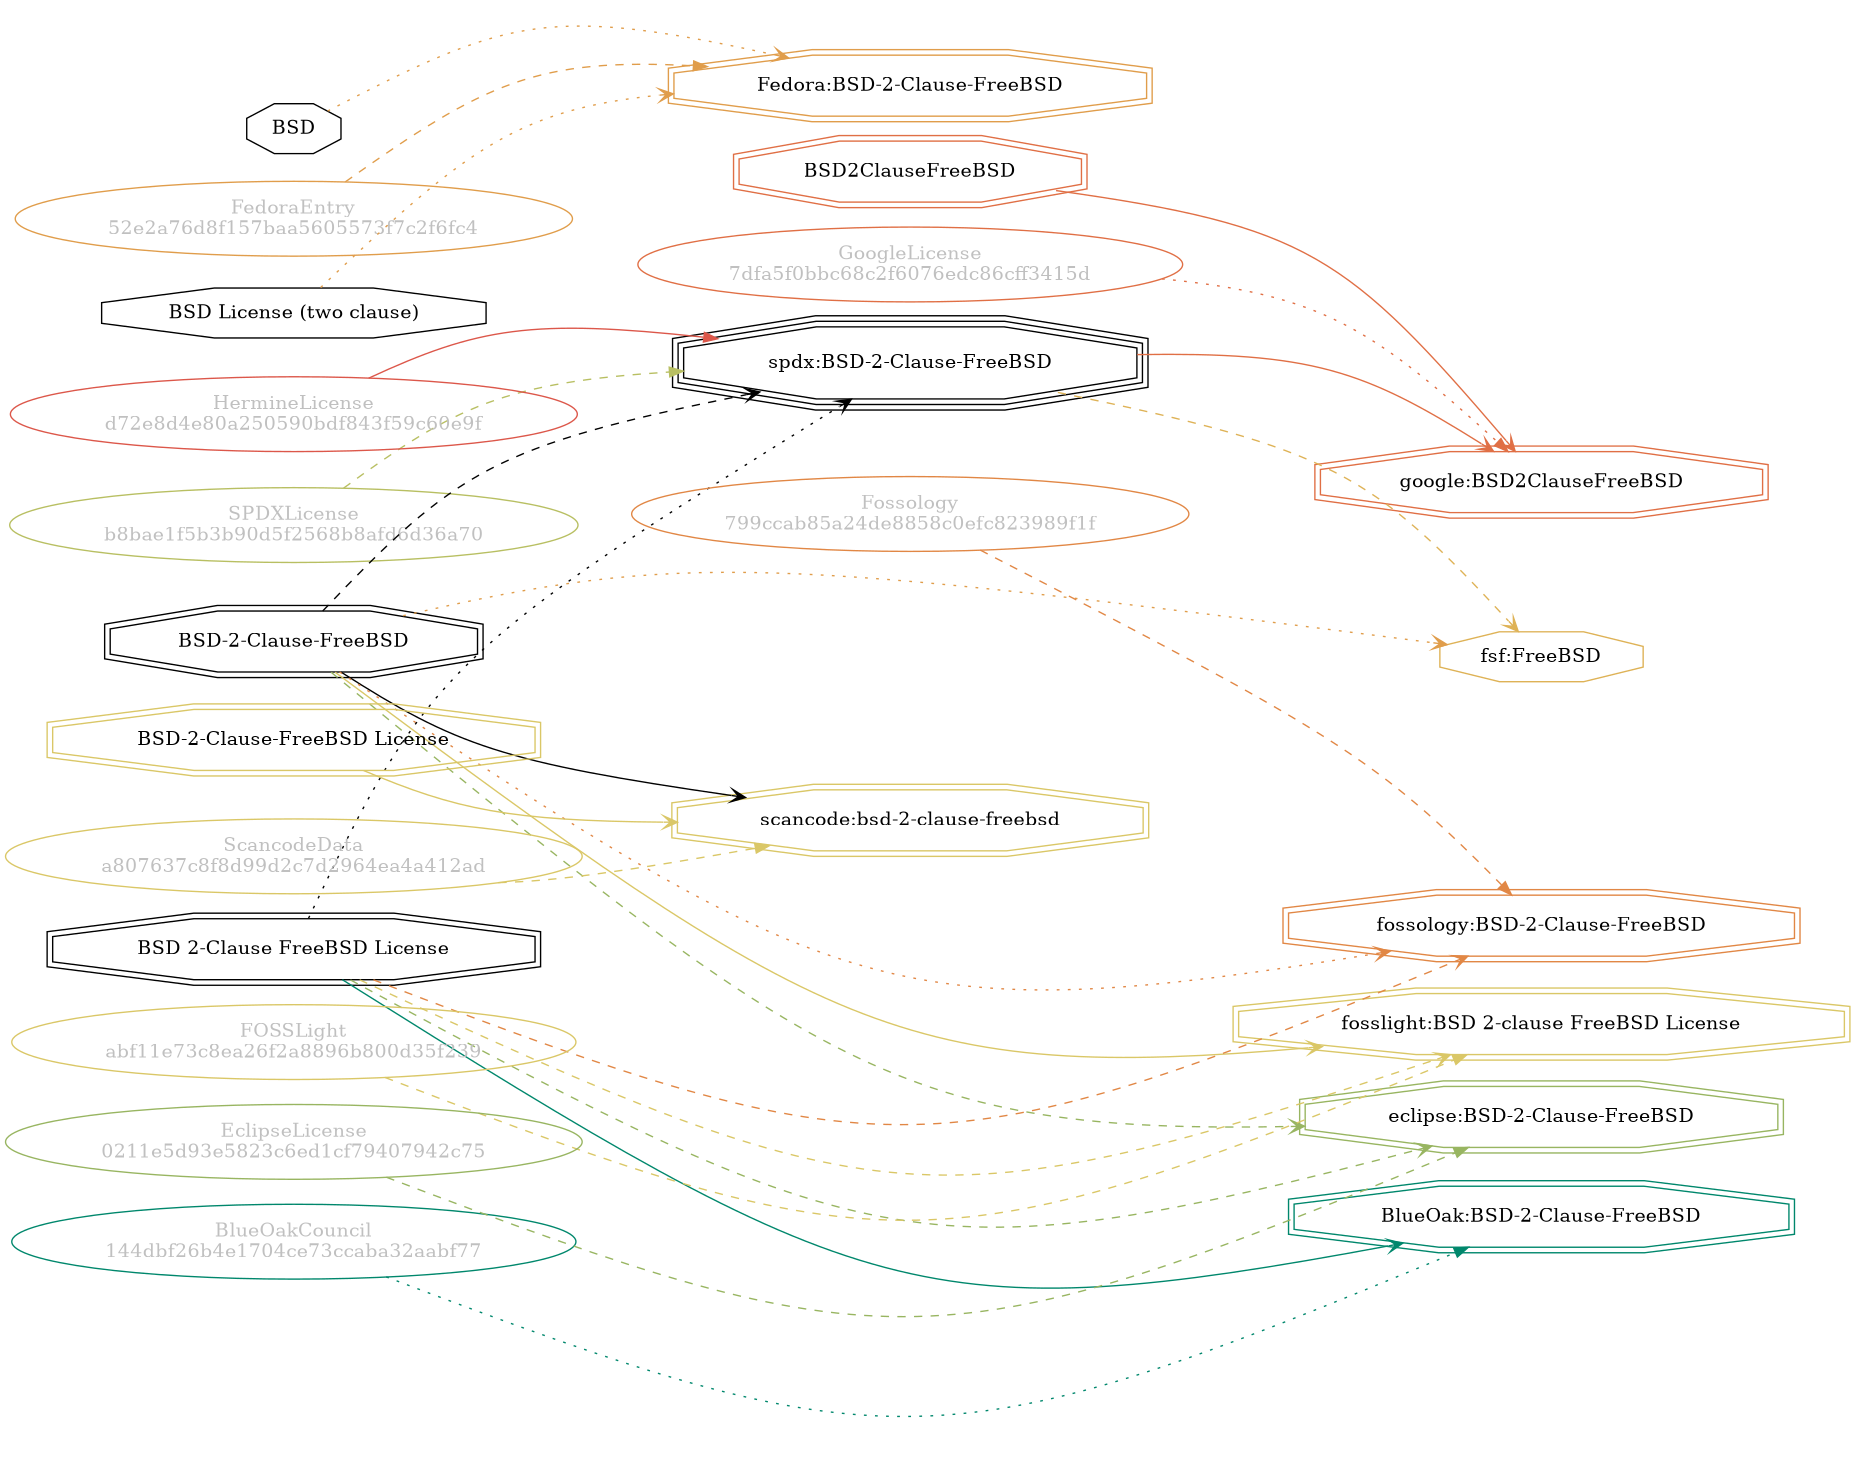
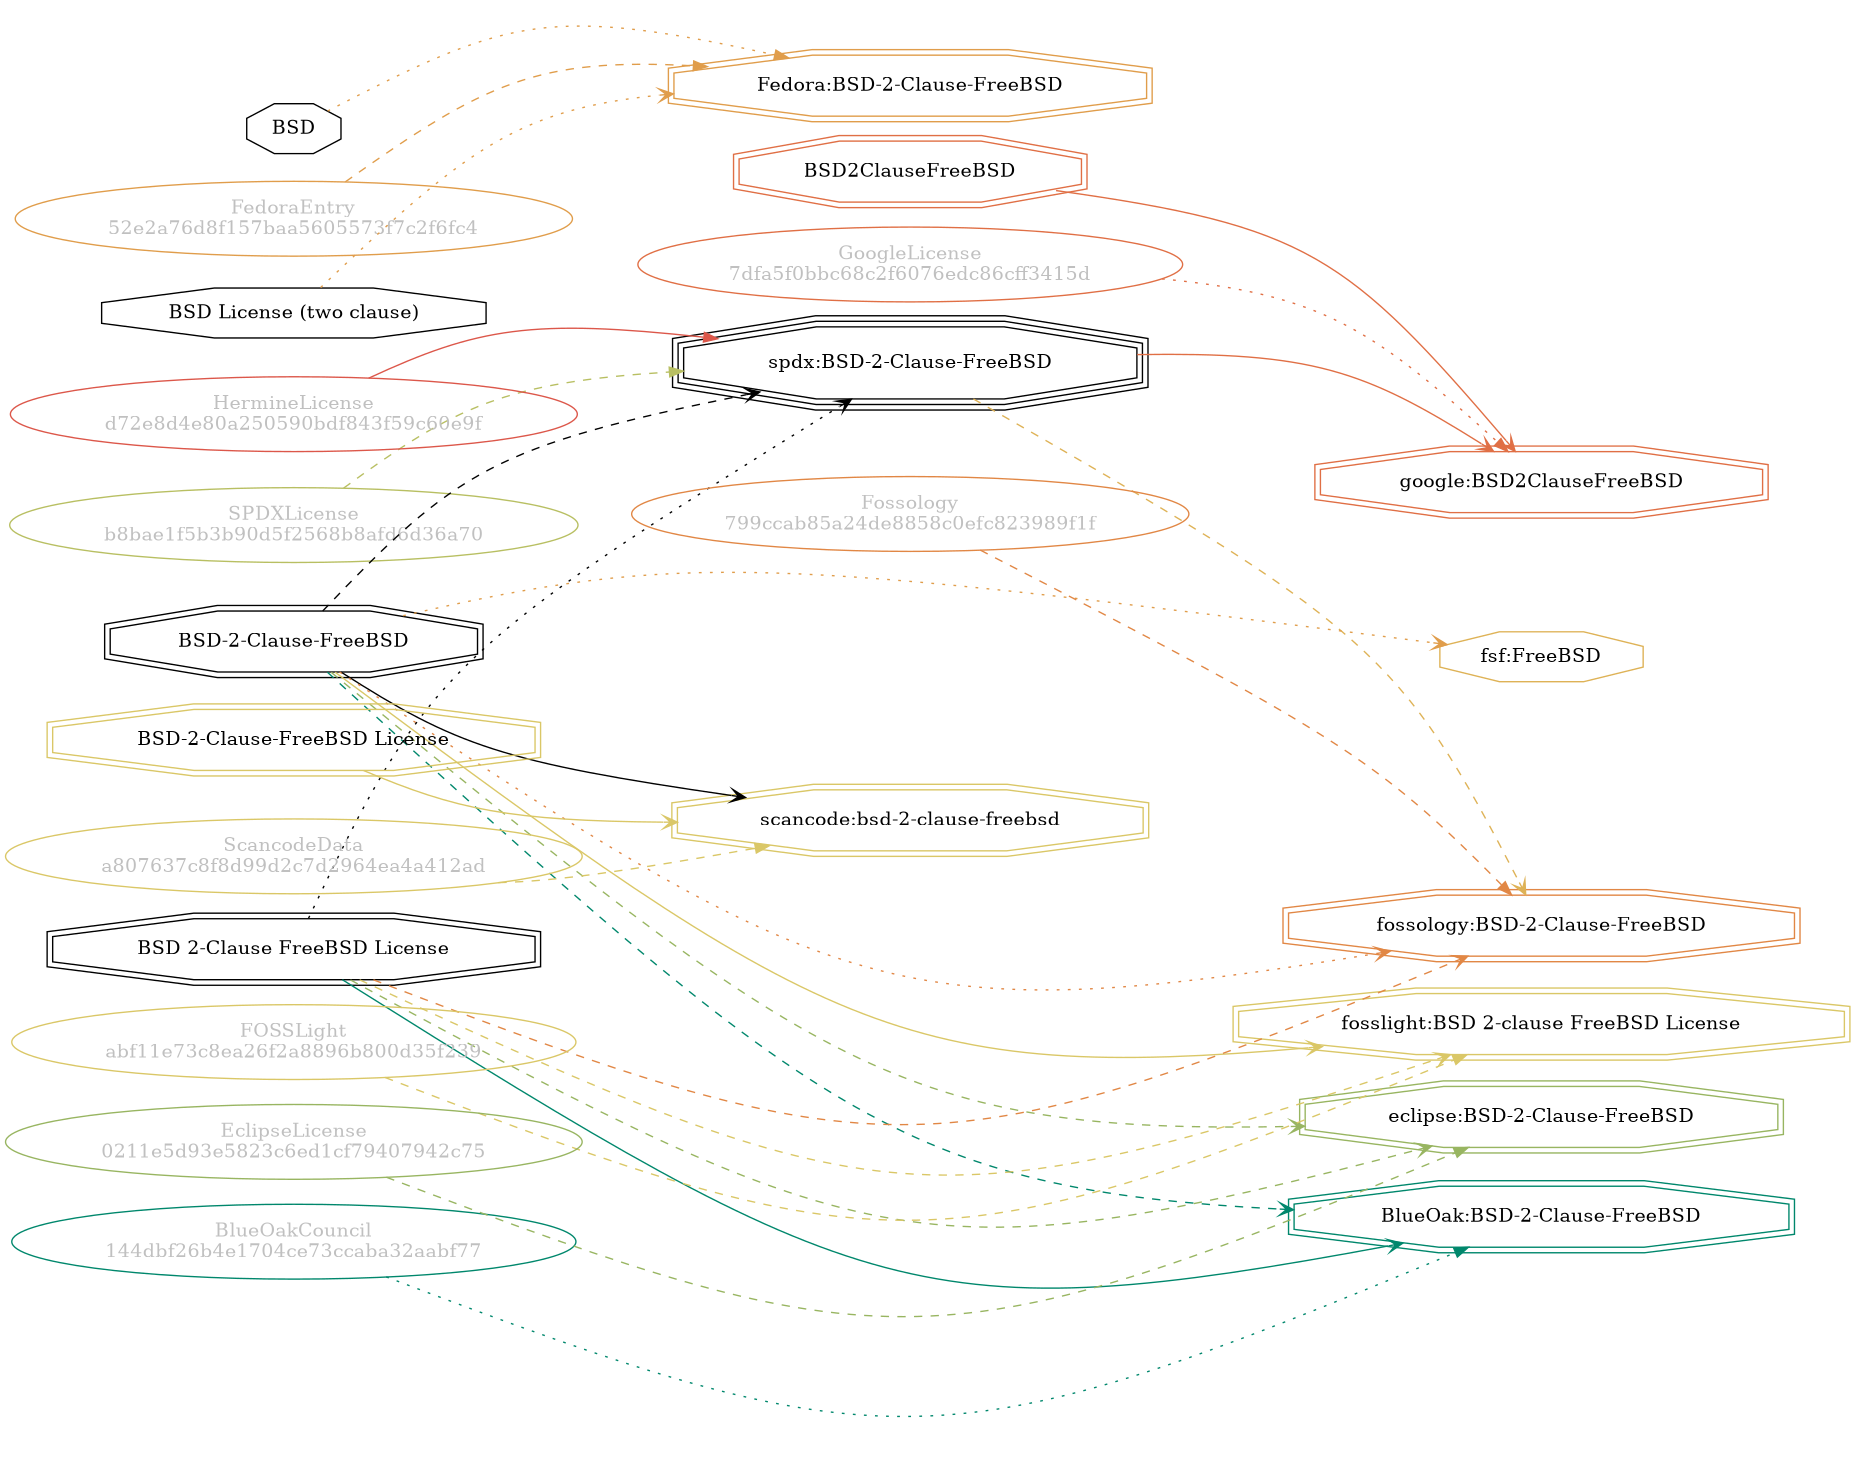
(544, 28) -> (544, 28)
(1308, 460) -> (1292, 593)
none -> (753, 1040)
